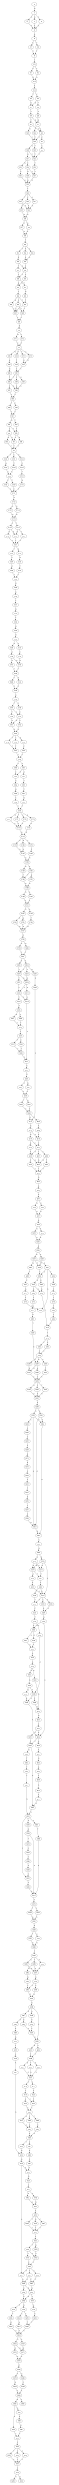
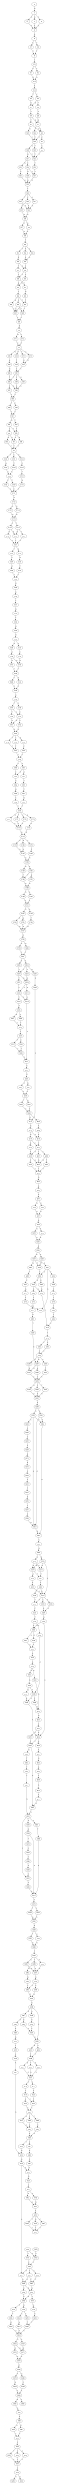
(35, 2241) -> none
(14, 2416) -> (16, 2425)
